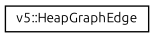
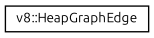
(77, 19) -> (77, 19)
